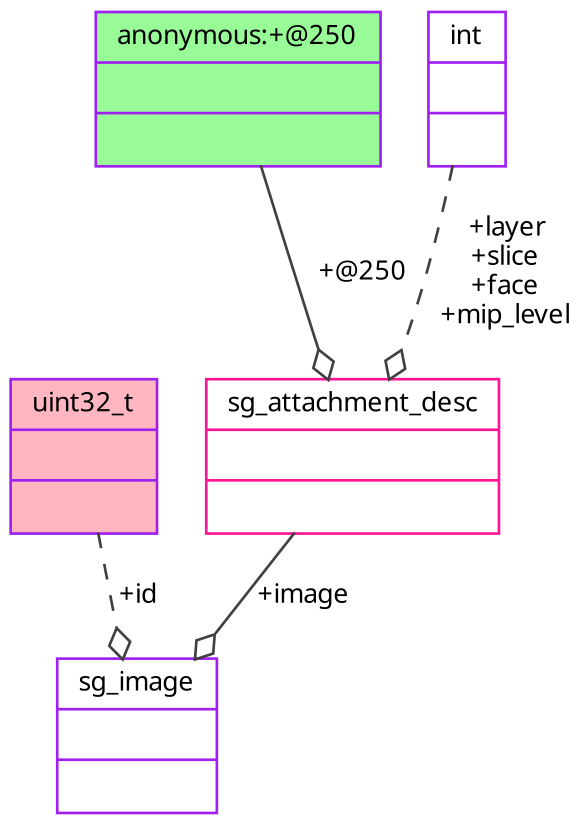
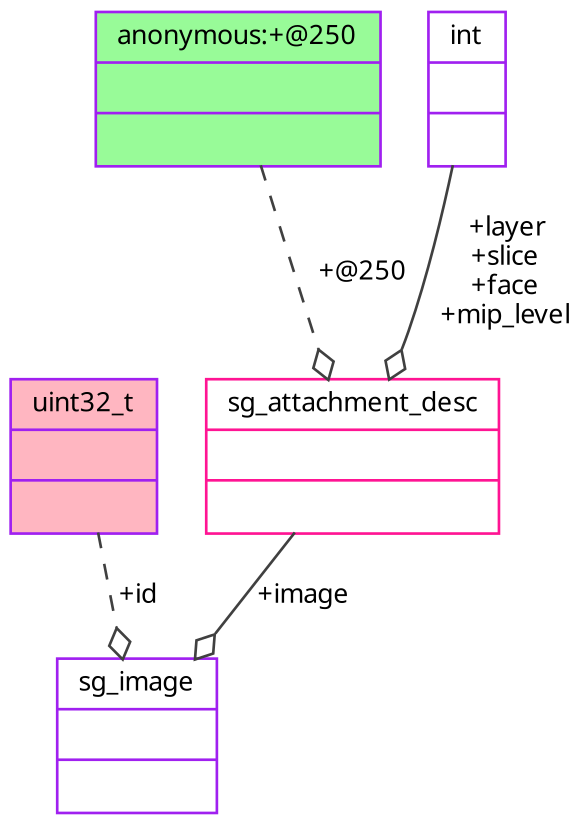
(289, 257) -> (289, 257)
(431, 258) -> (431, 258)
